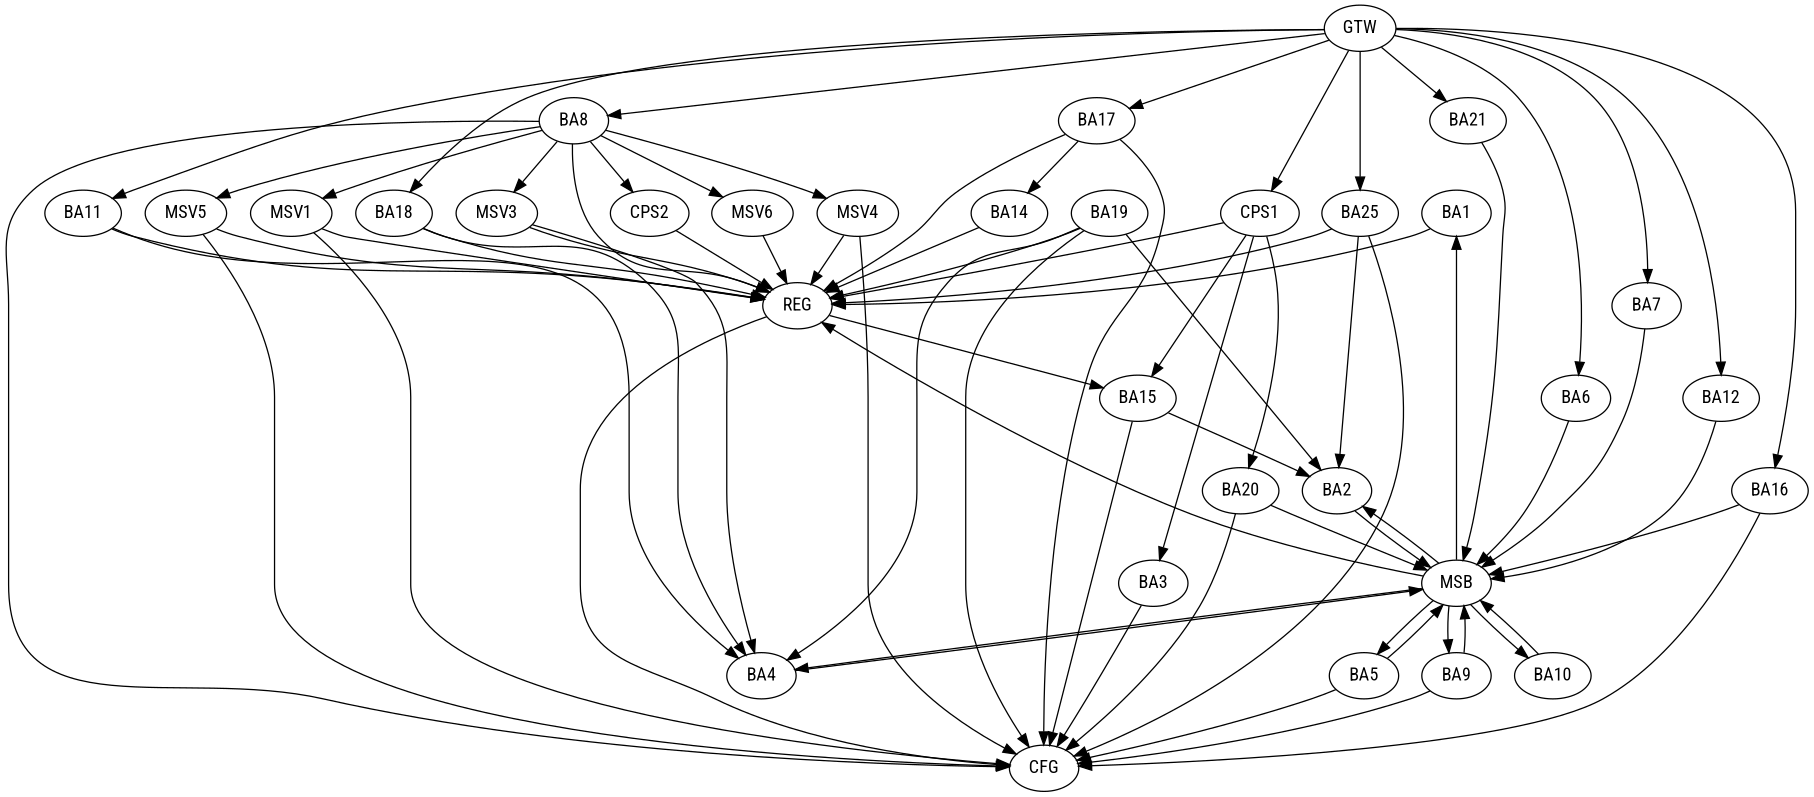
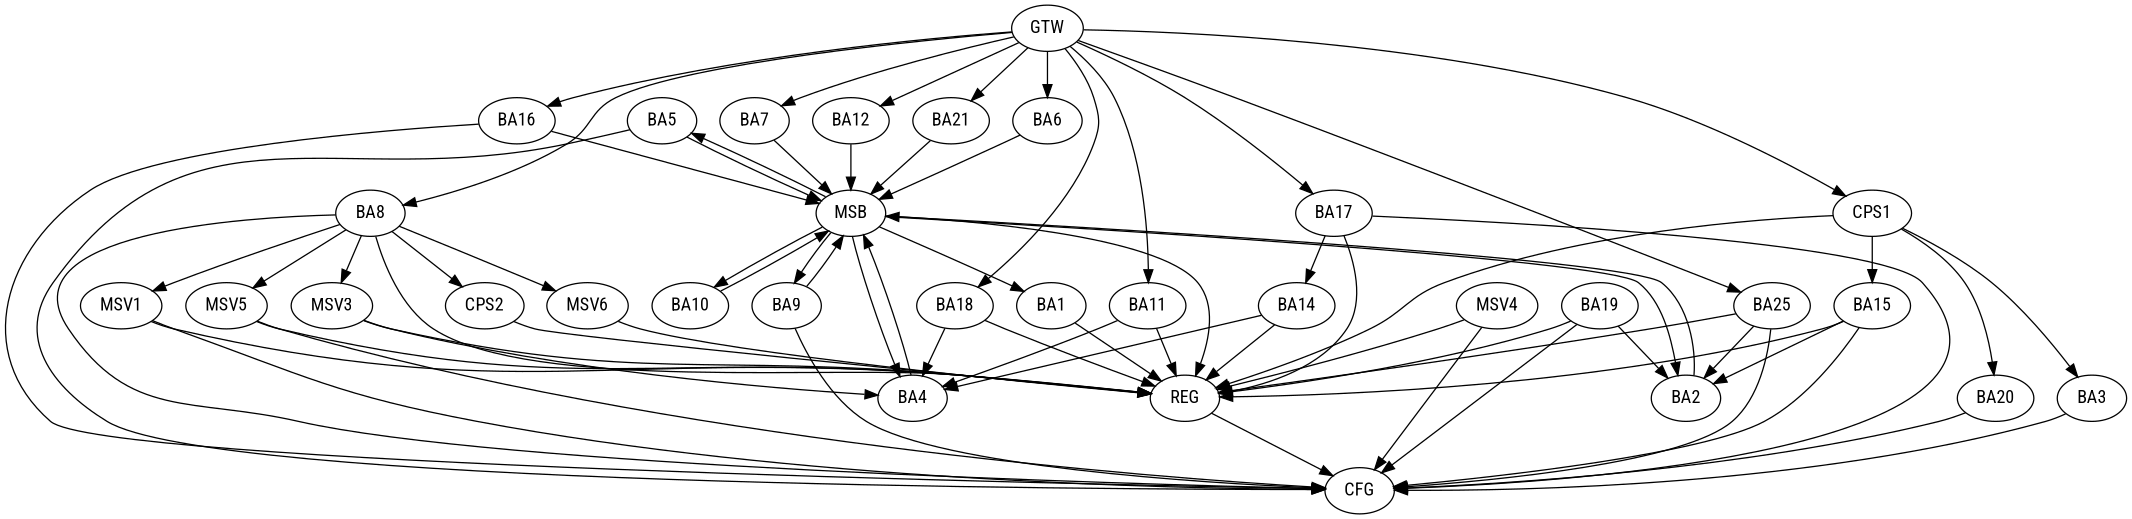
(710, 160) -> none
(960, 350) -> (1541, 378)
(917, 415) -> (1102, 353)
(1343, 536) -> none
